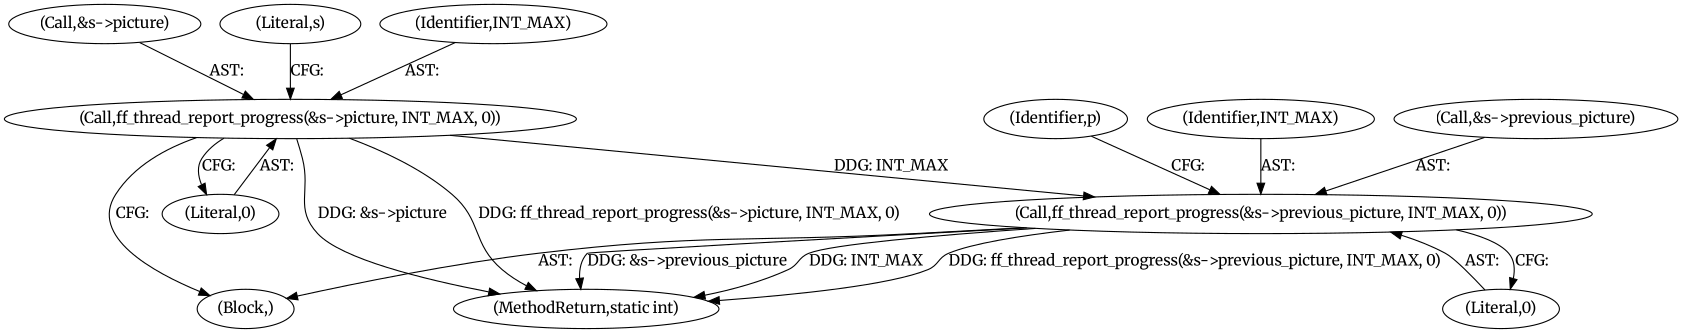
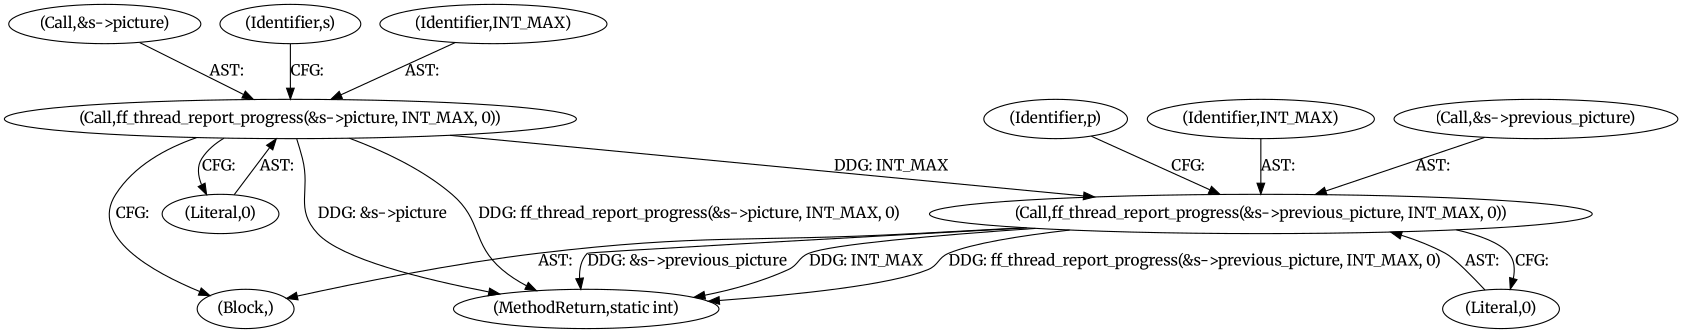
(290, 24) -> (290, 24)
